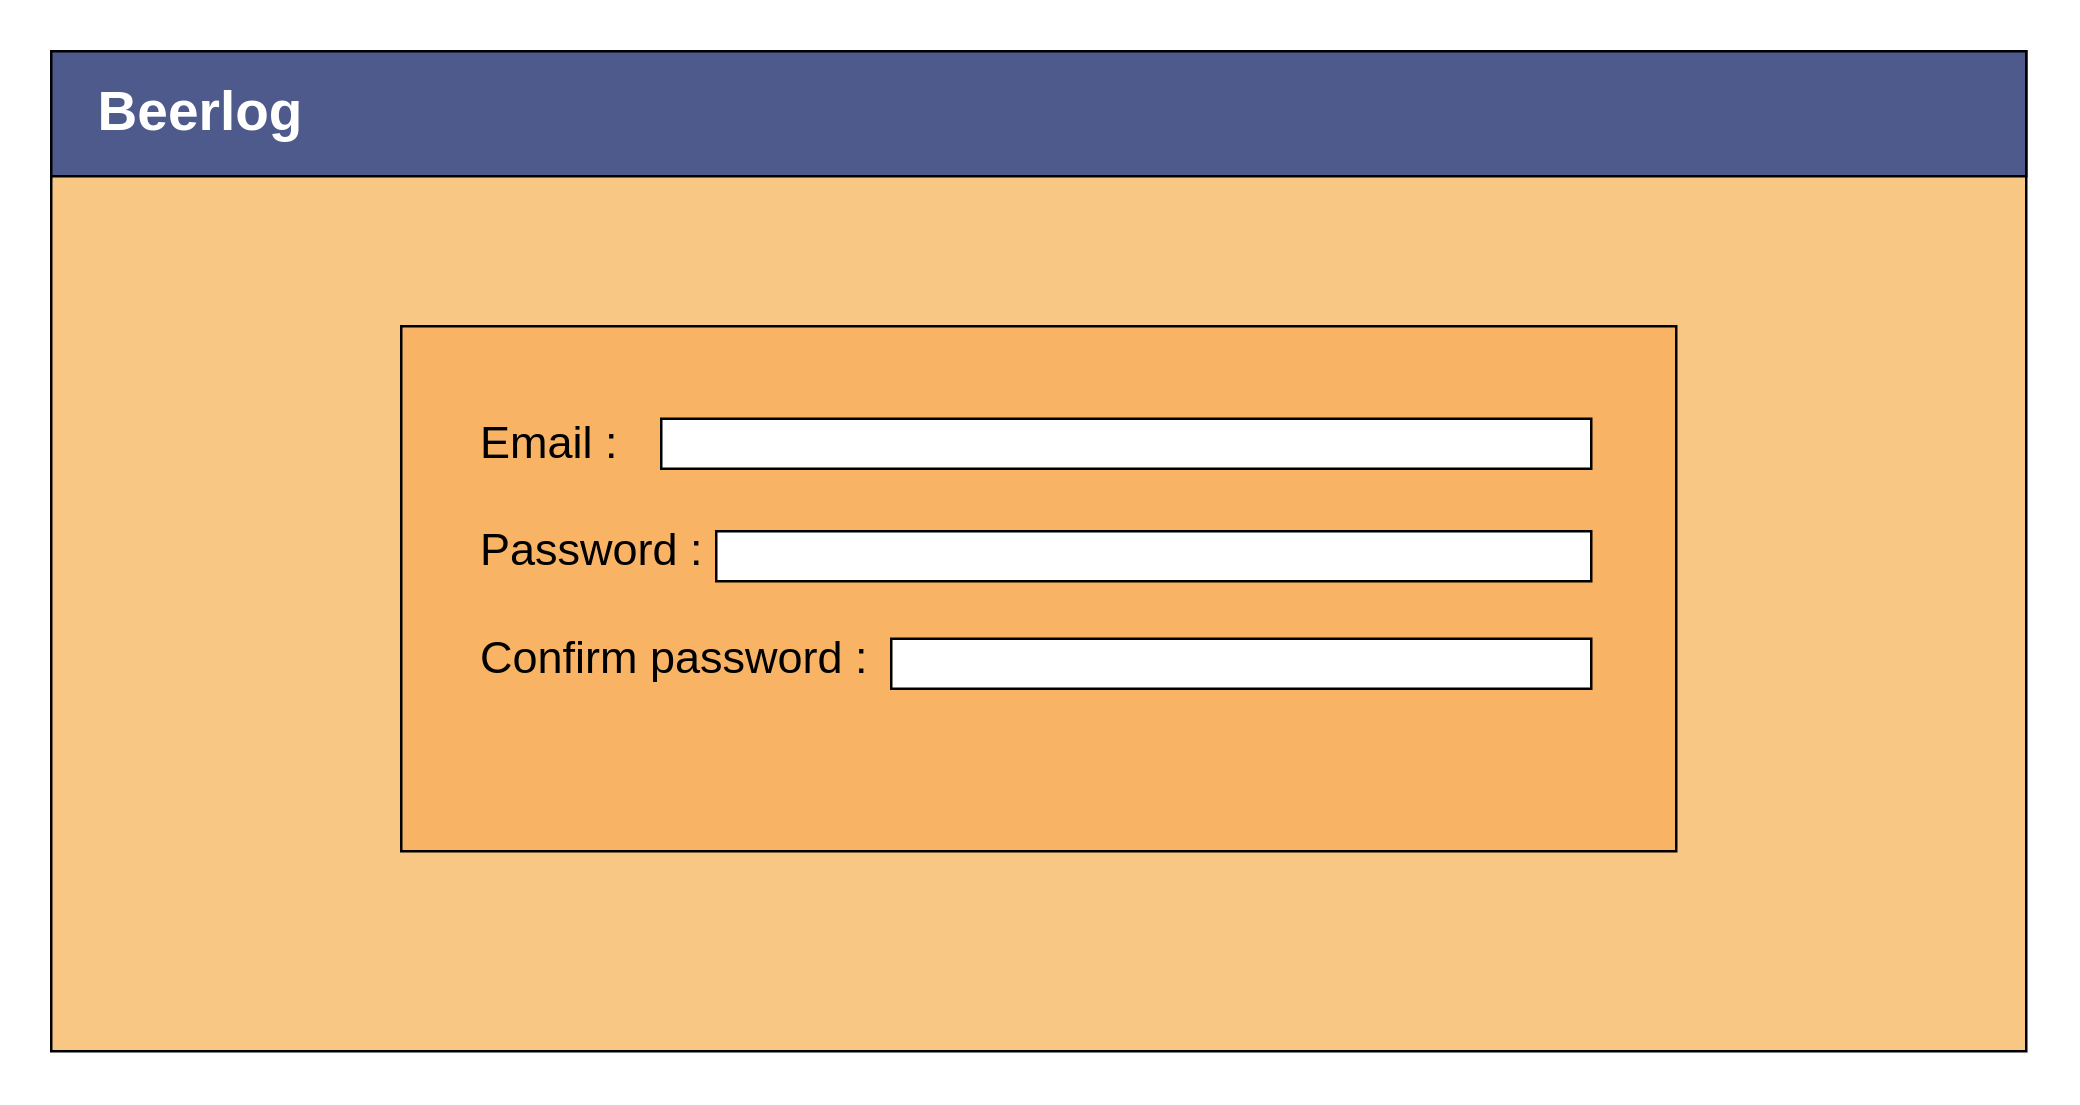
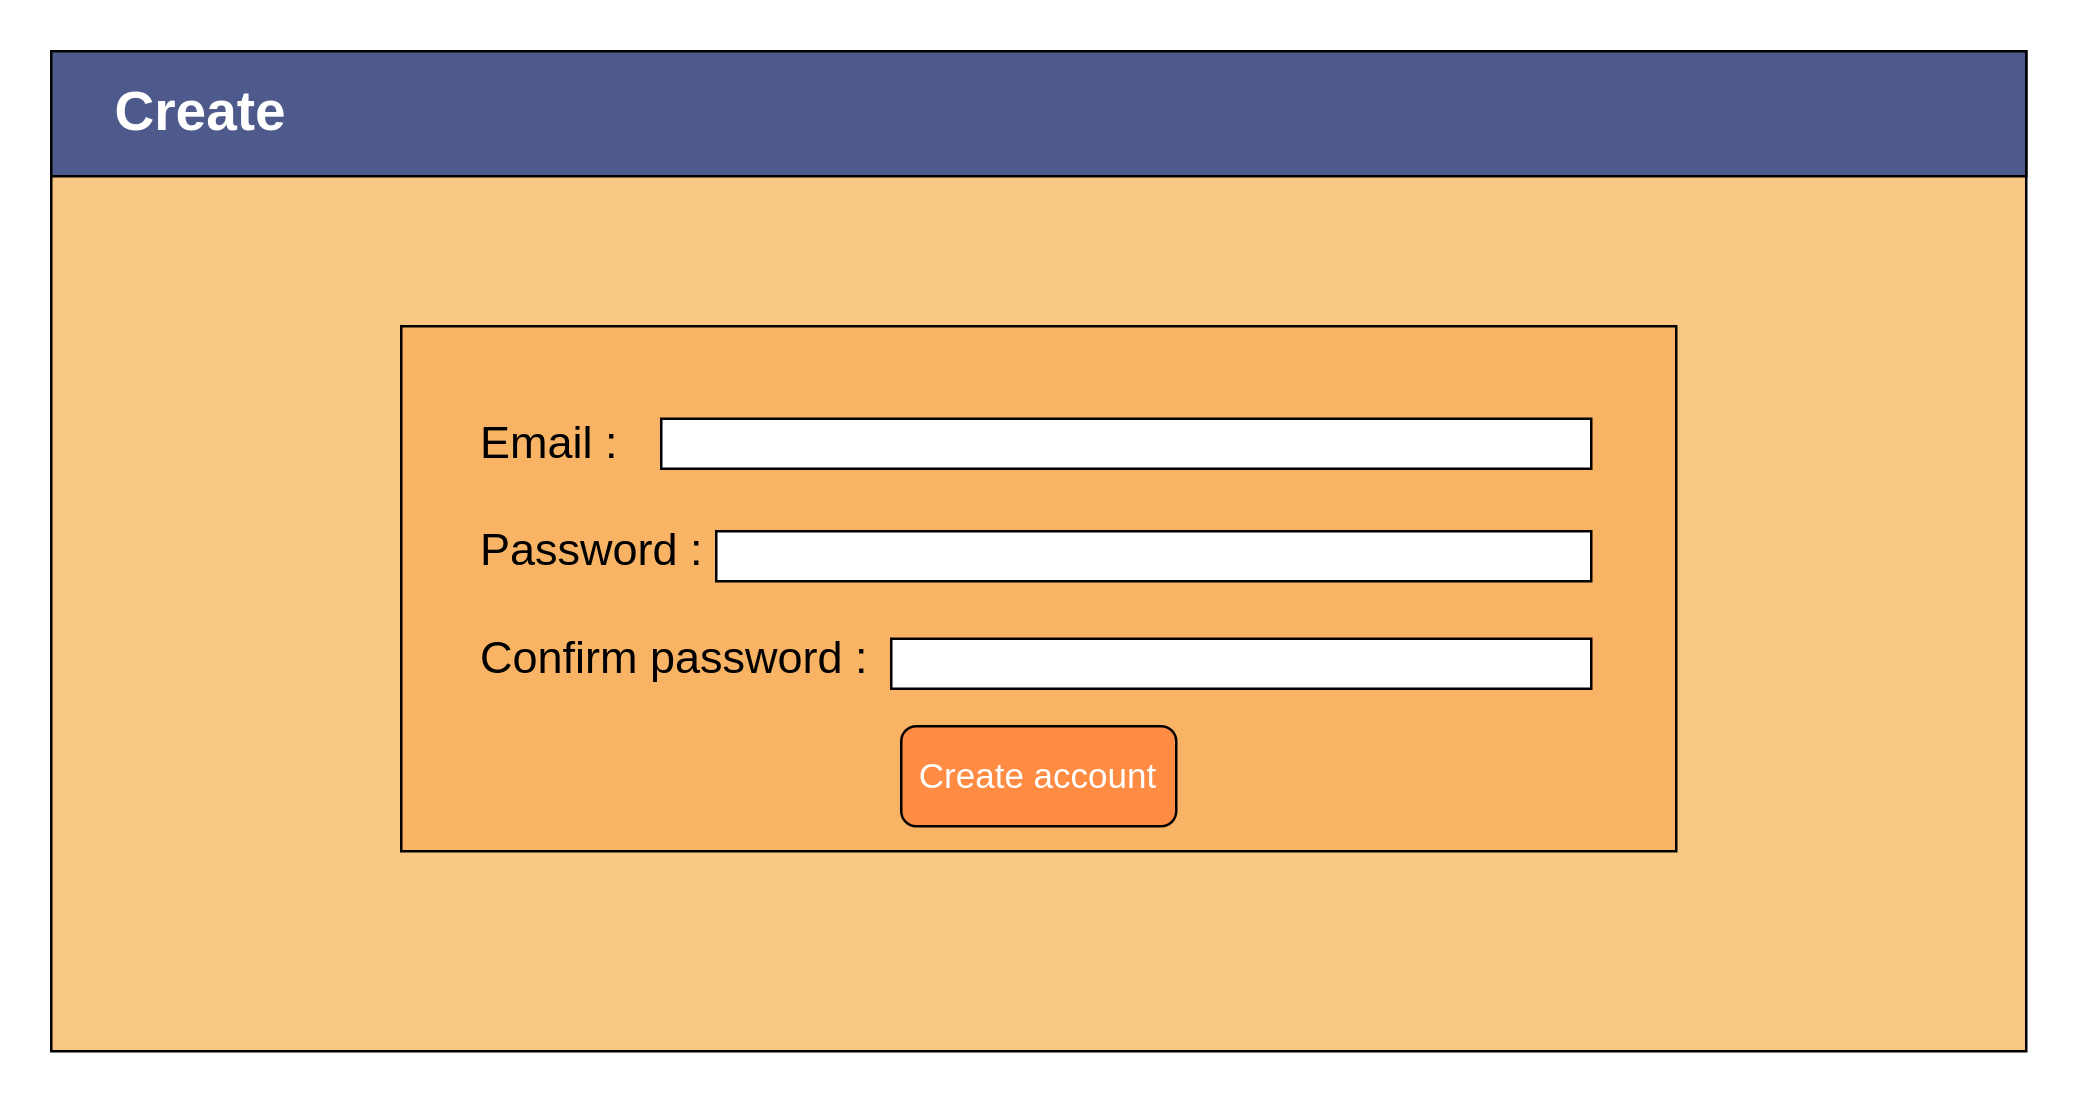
(201, 114) -> (201, 114)
none -> (1039, 776)
